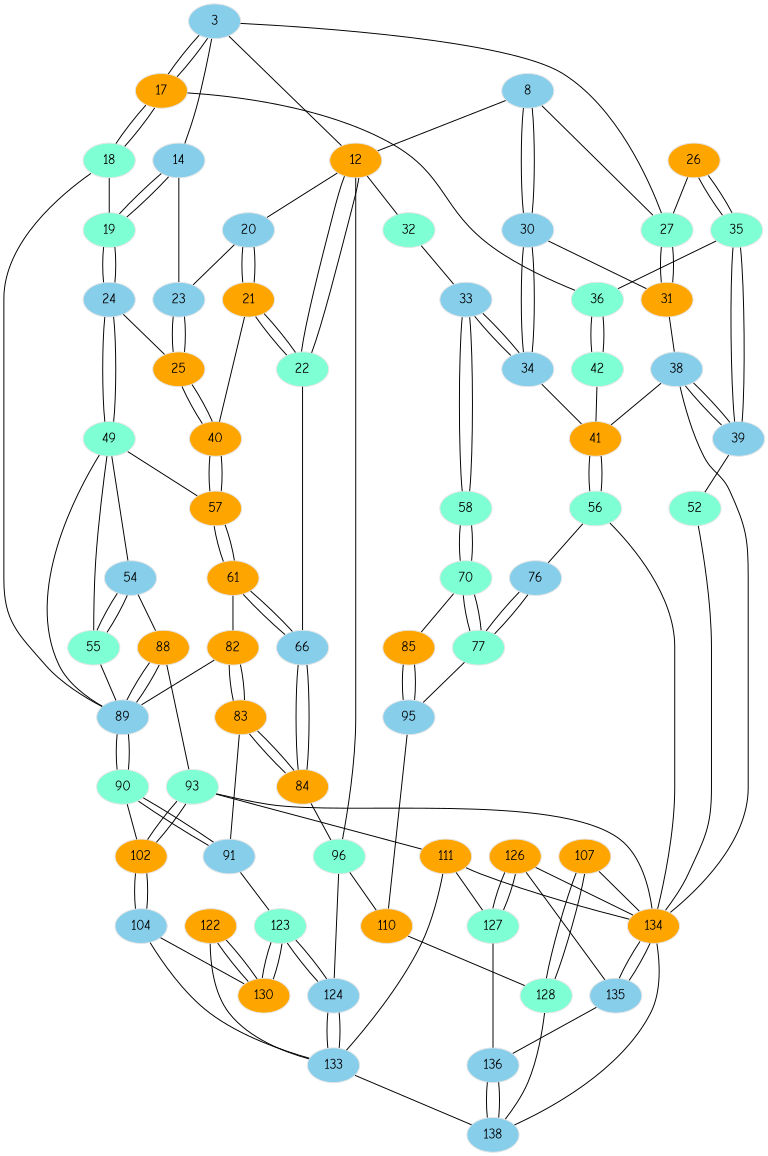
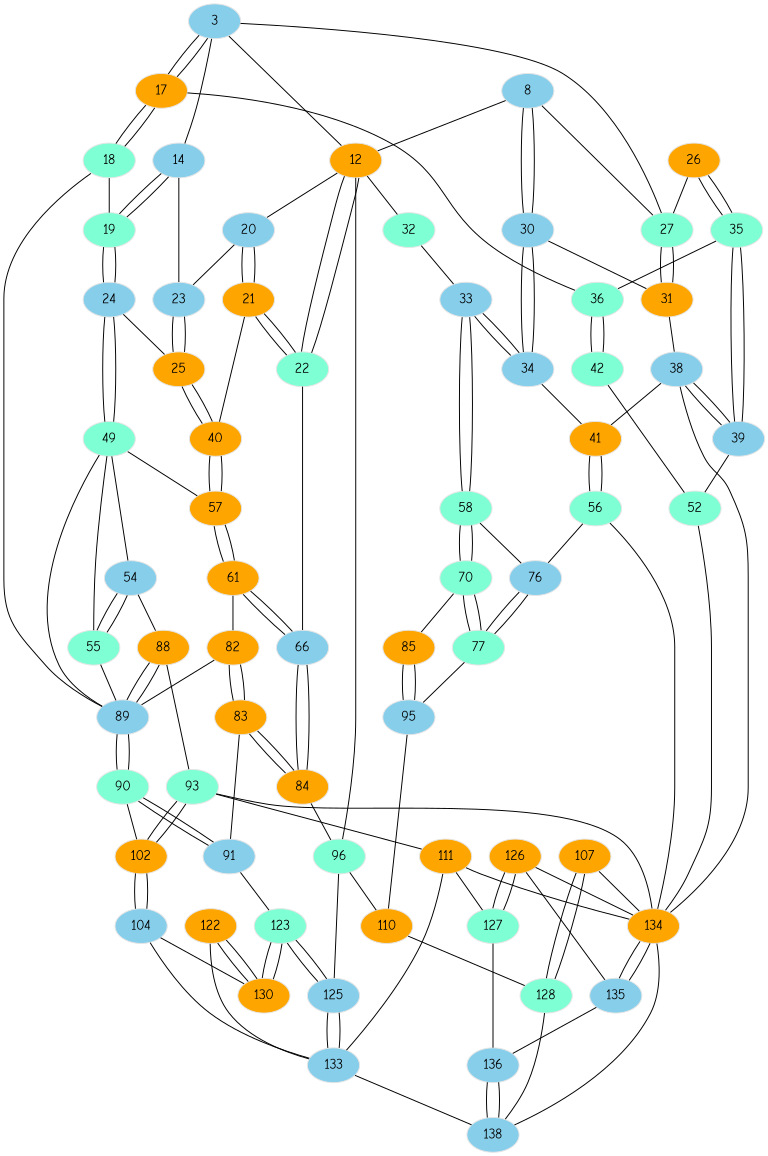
(596, 404) -> (646, 439)
none -> (501, 543)
(333, 996) -> (333, 996)
